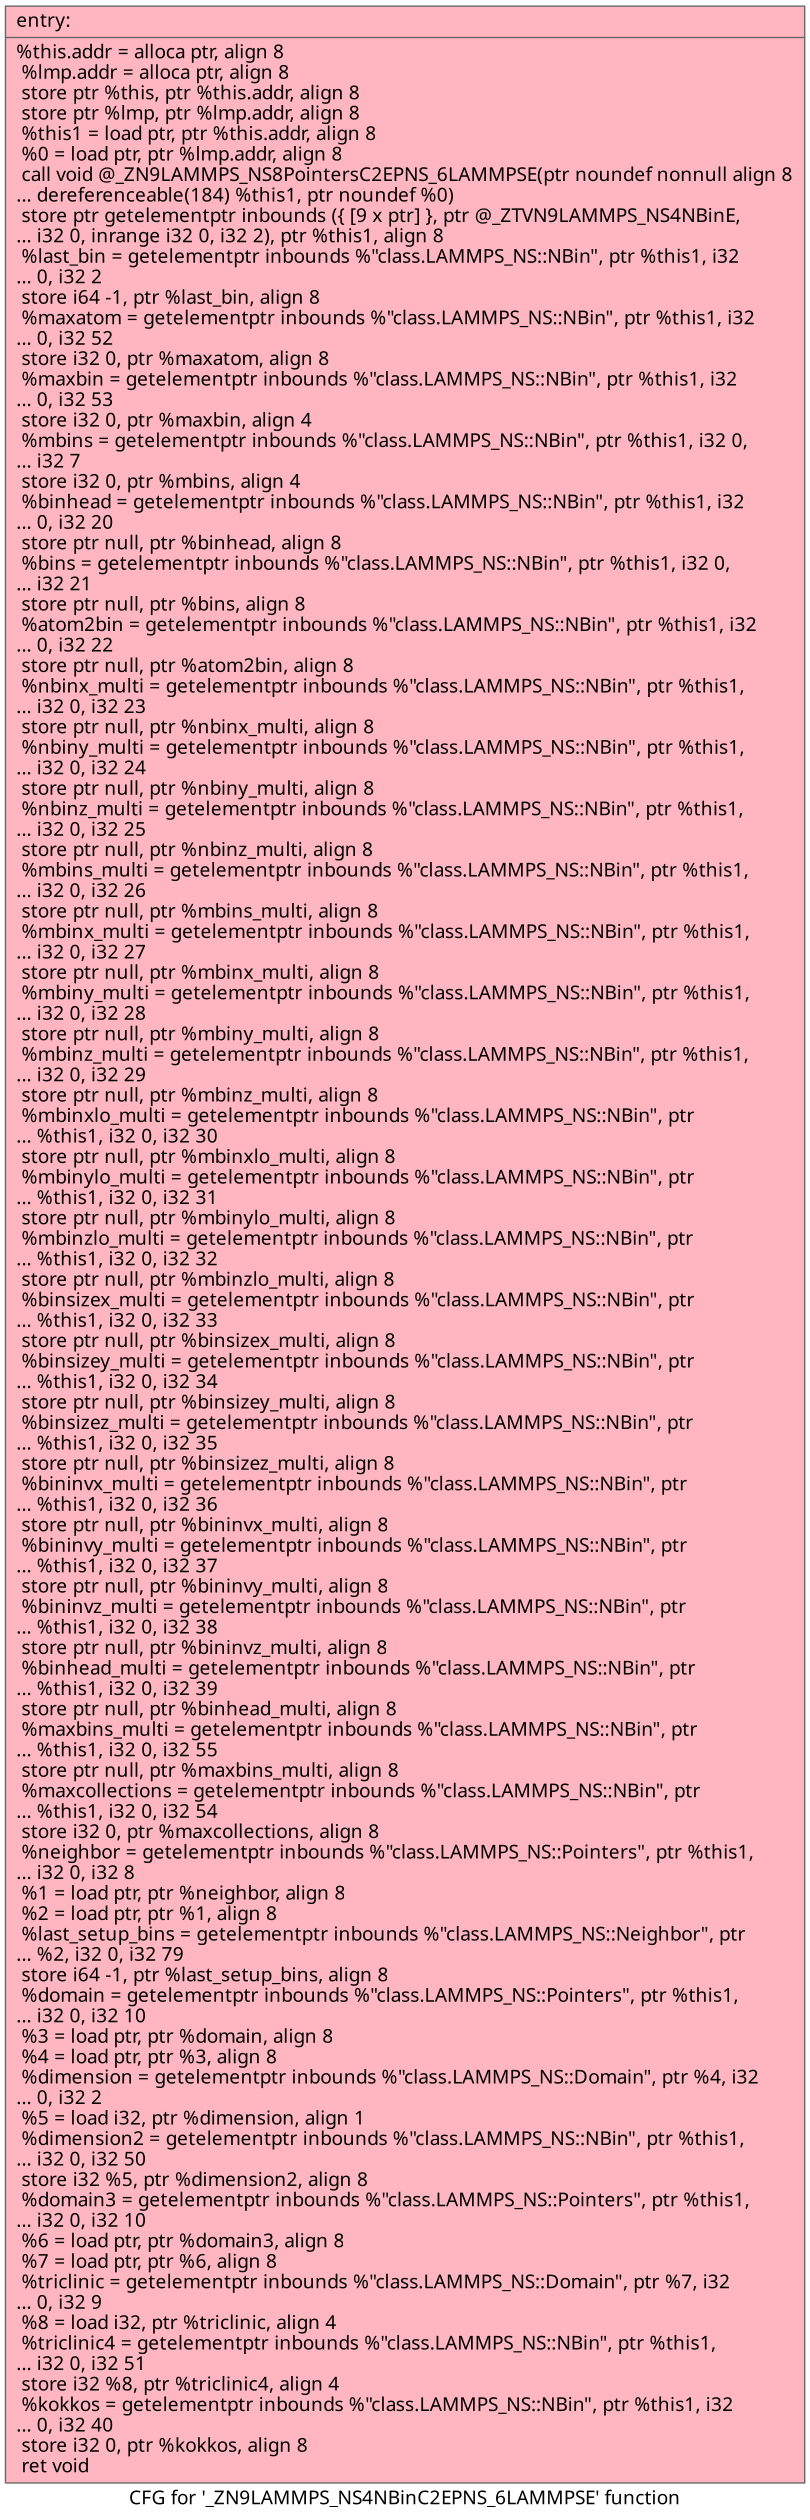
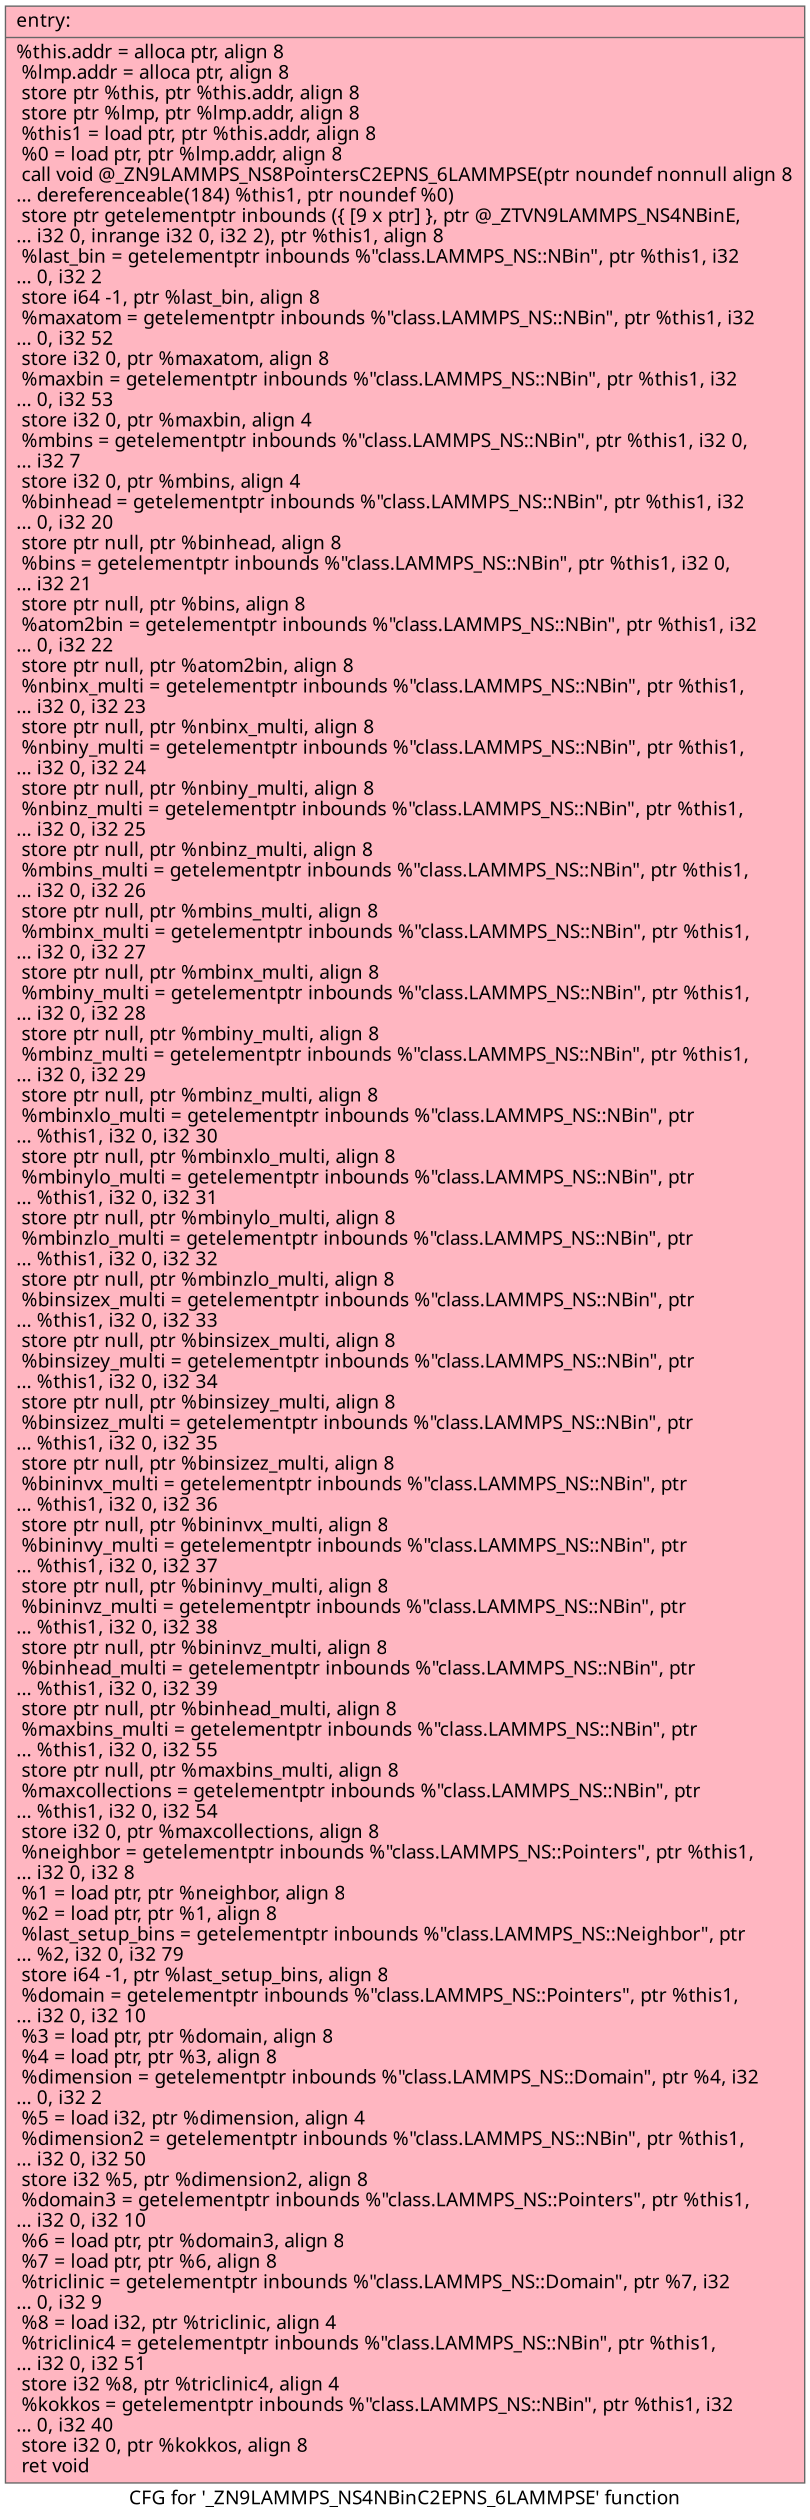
(191, 2119) -> (191, 2119)
